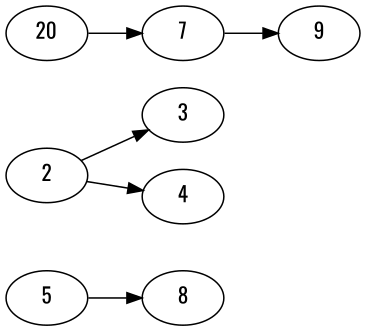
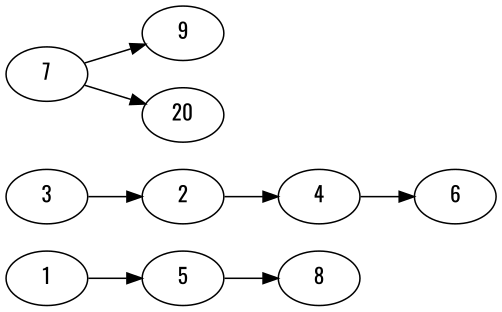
(108, 33) -> (108, 92)
(108, 148) -> (108, 197)
none -> (455, 197)
none -> (47, 278)
